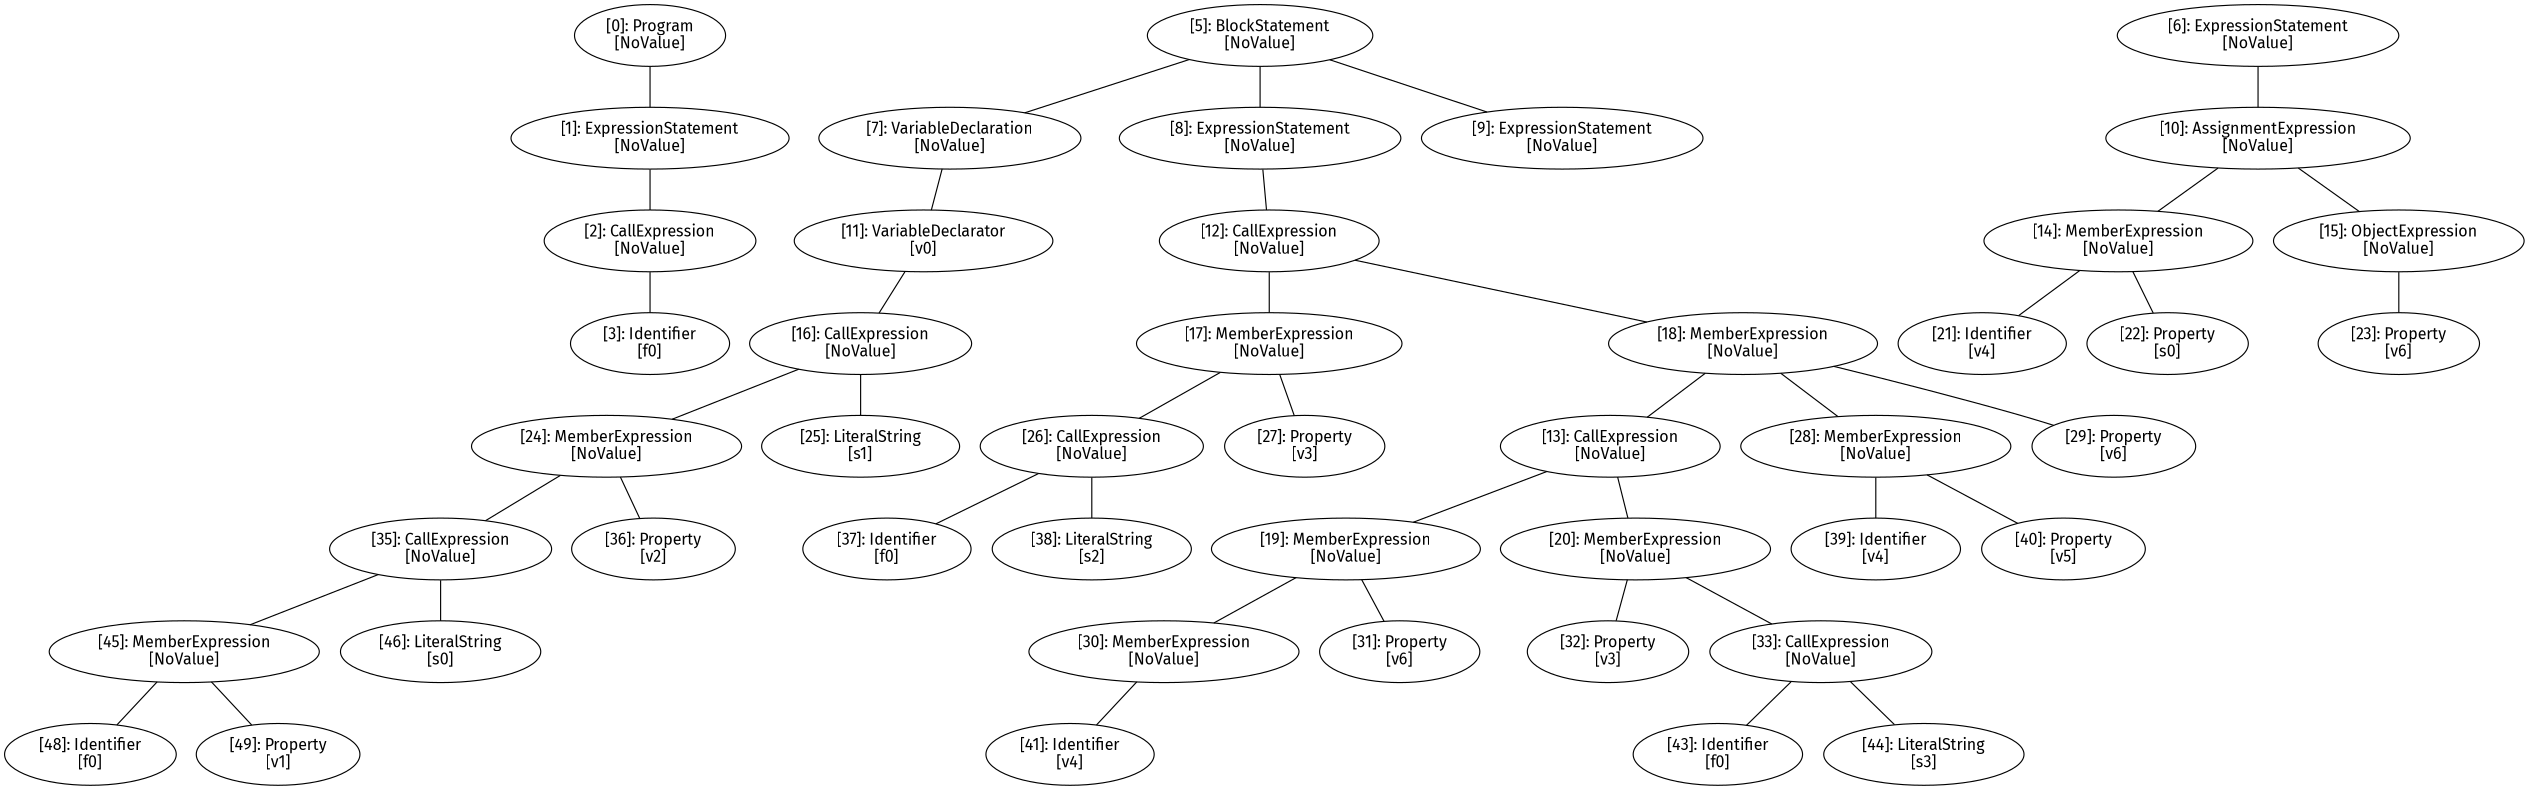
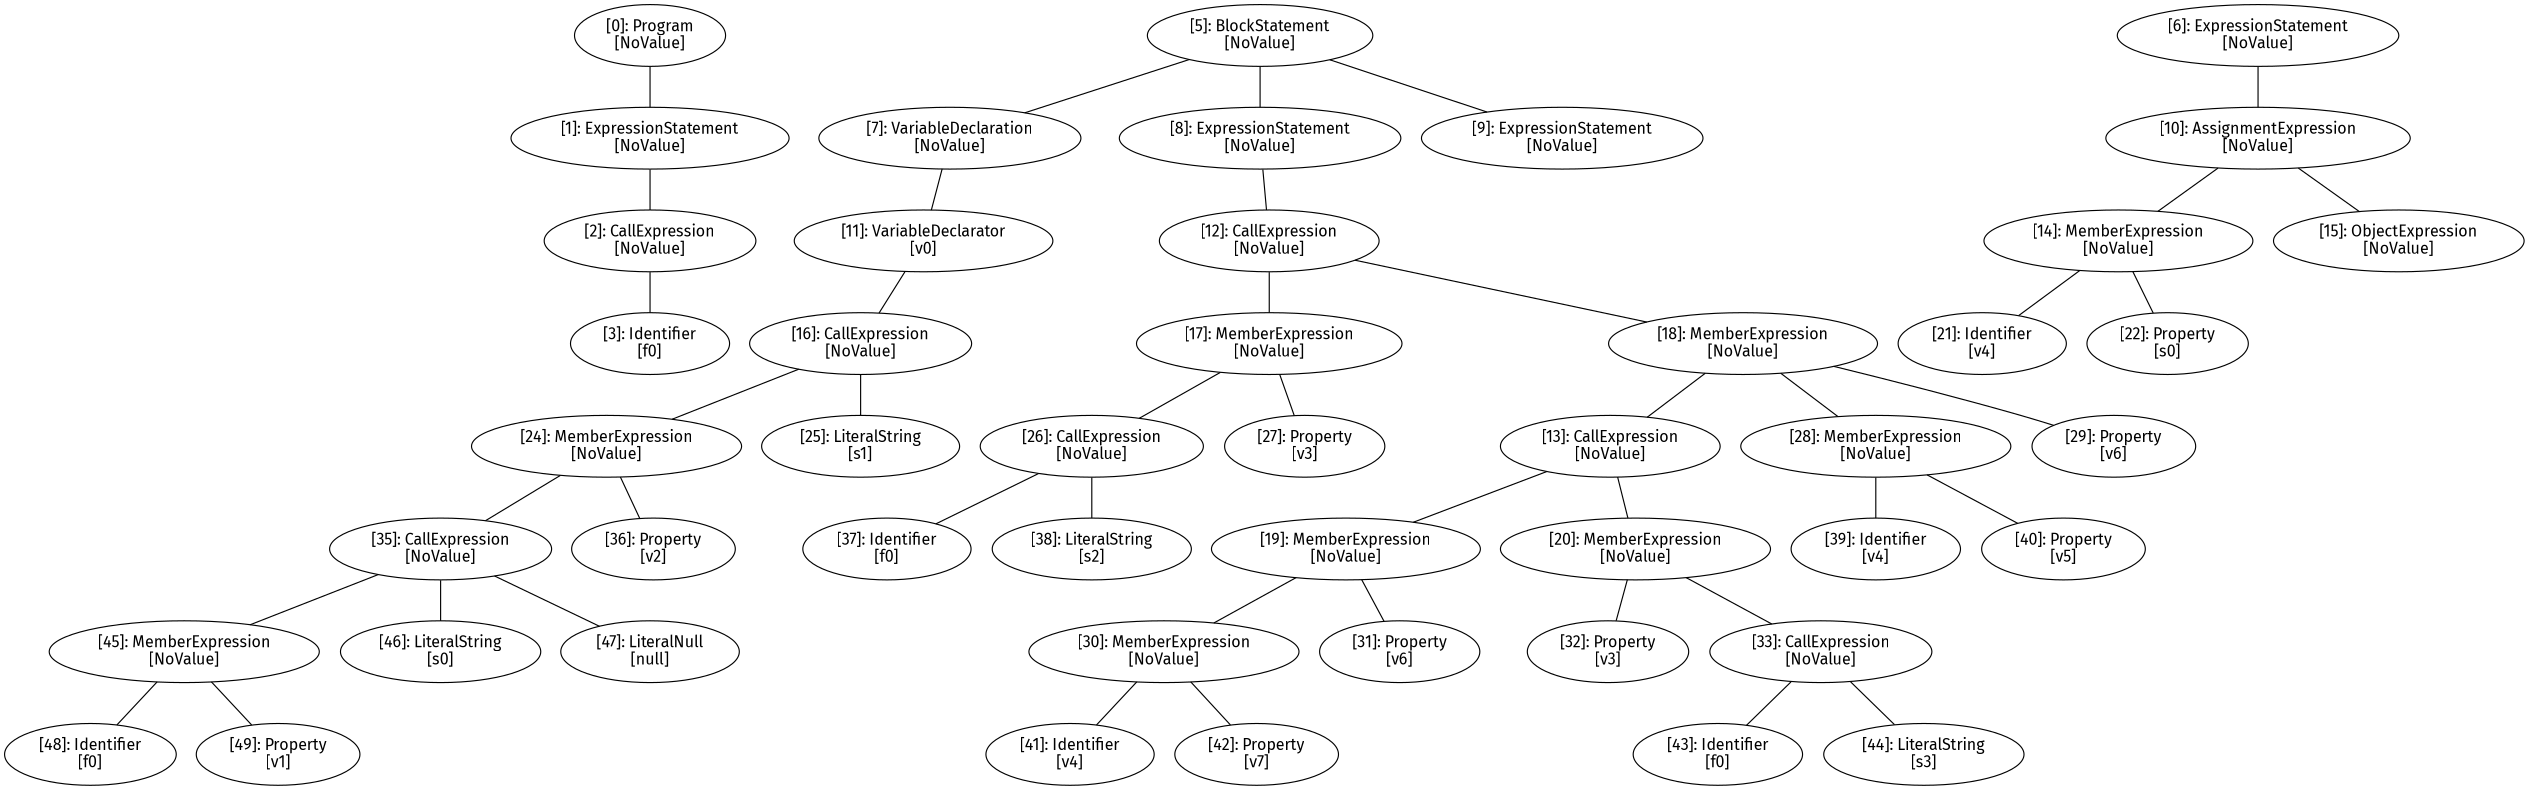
(2399, 344) -> none
none -> (650, 652)
none -> (1257, 754)
